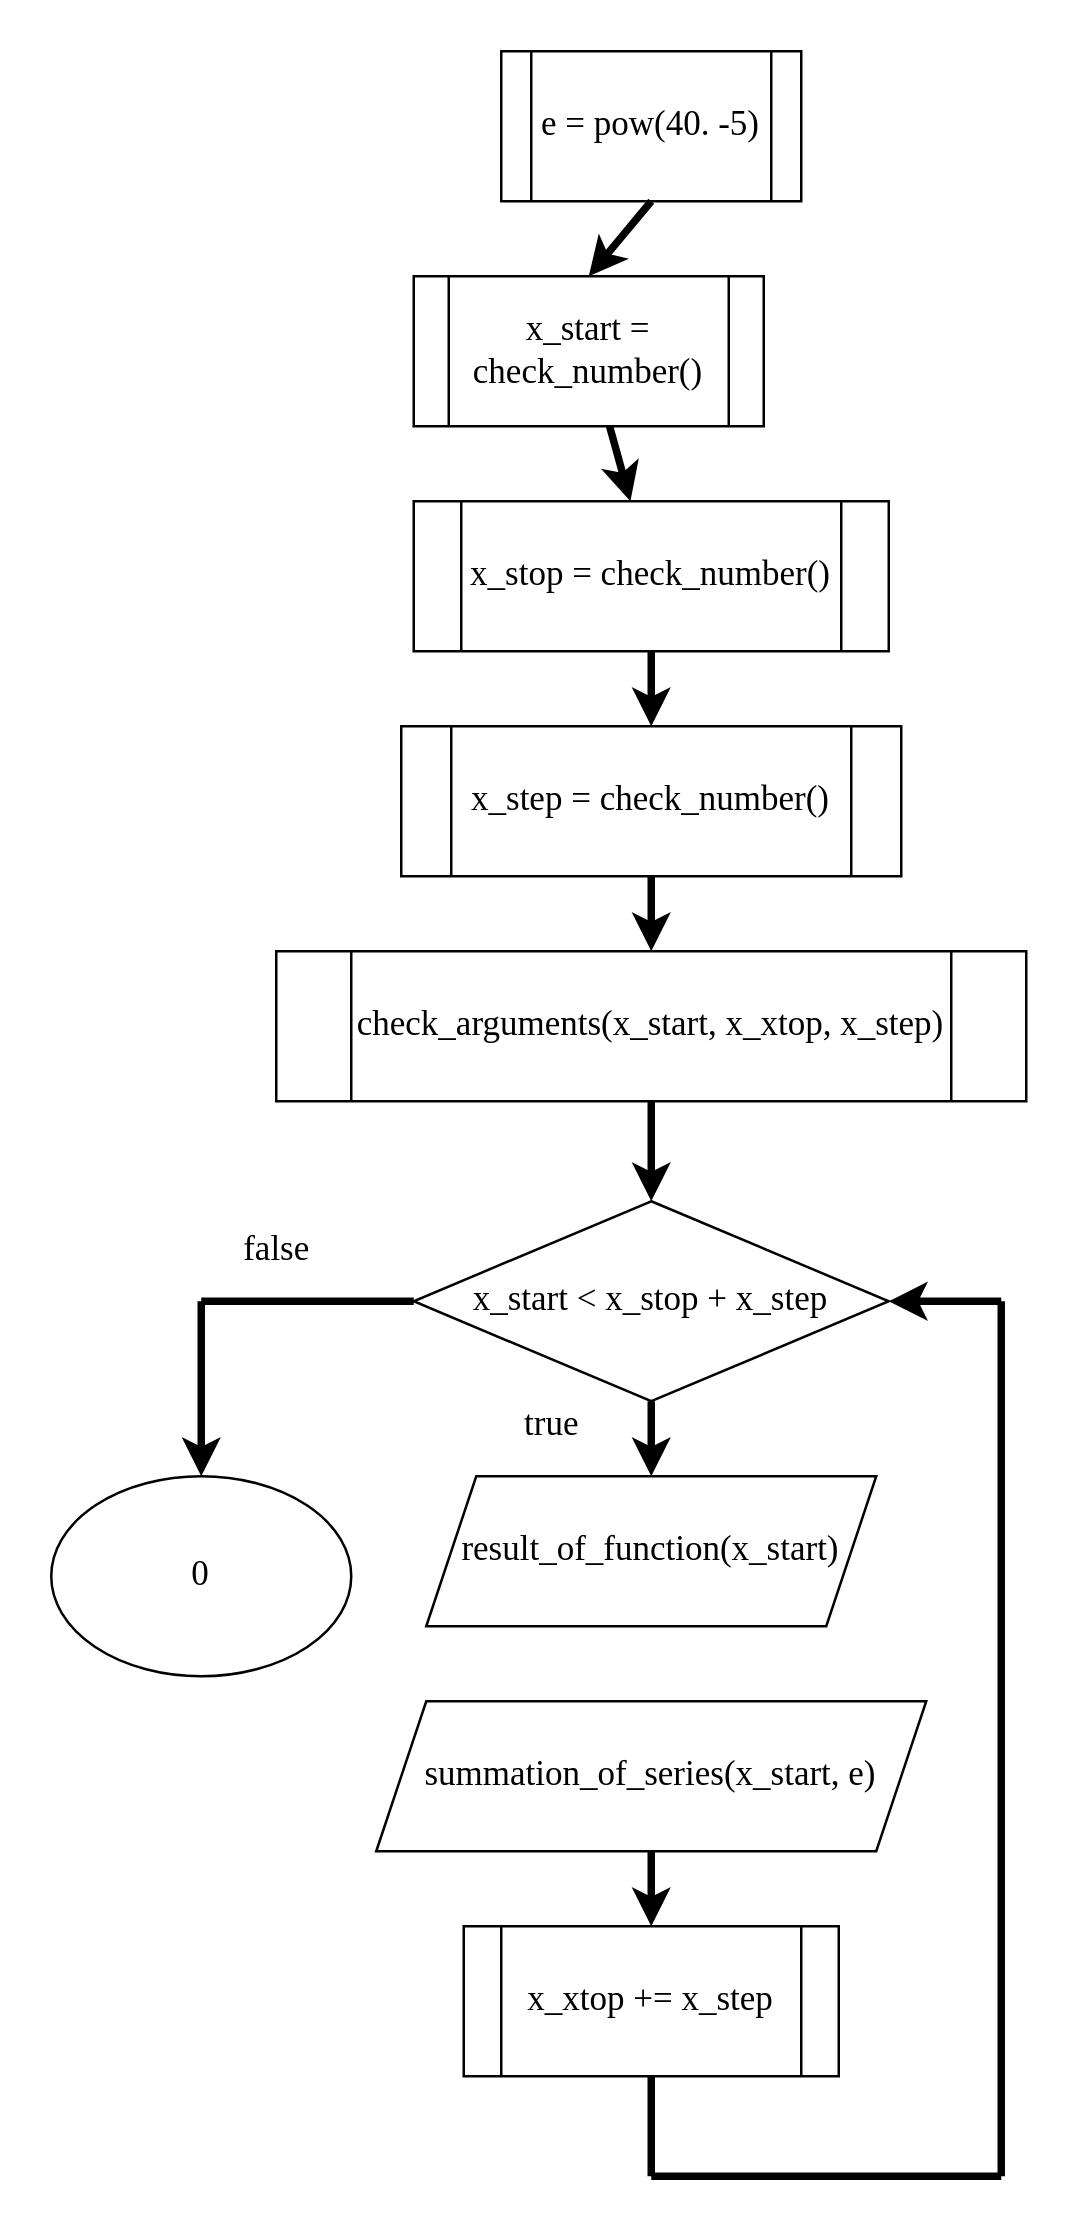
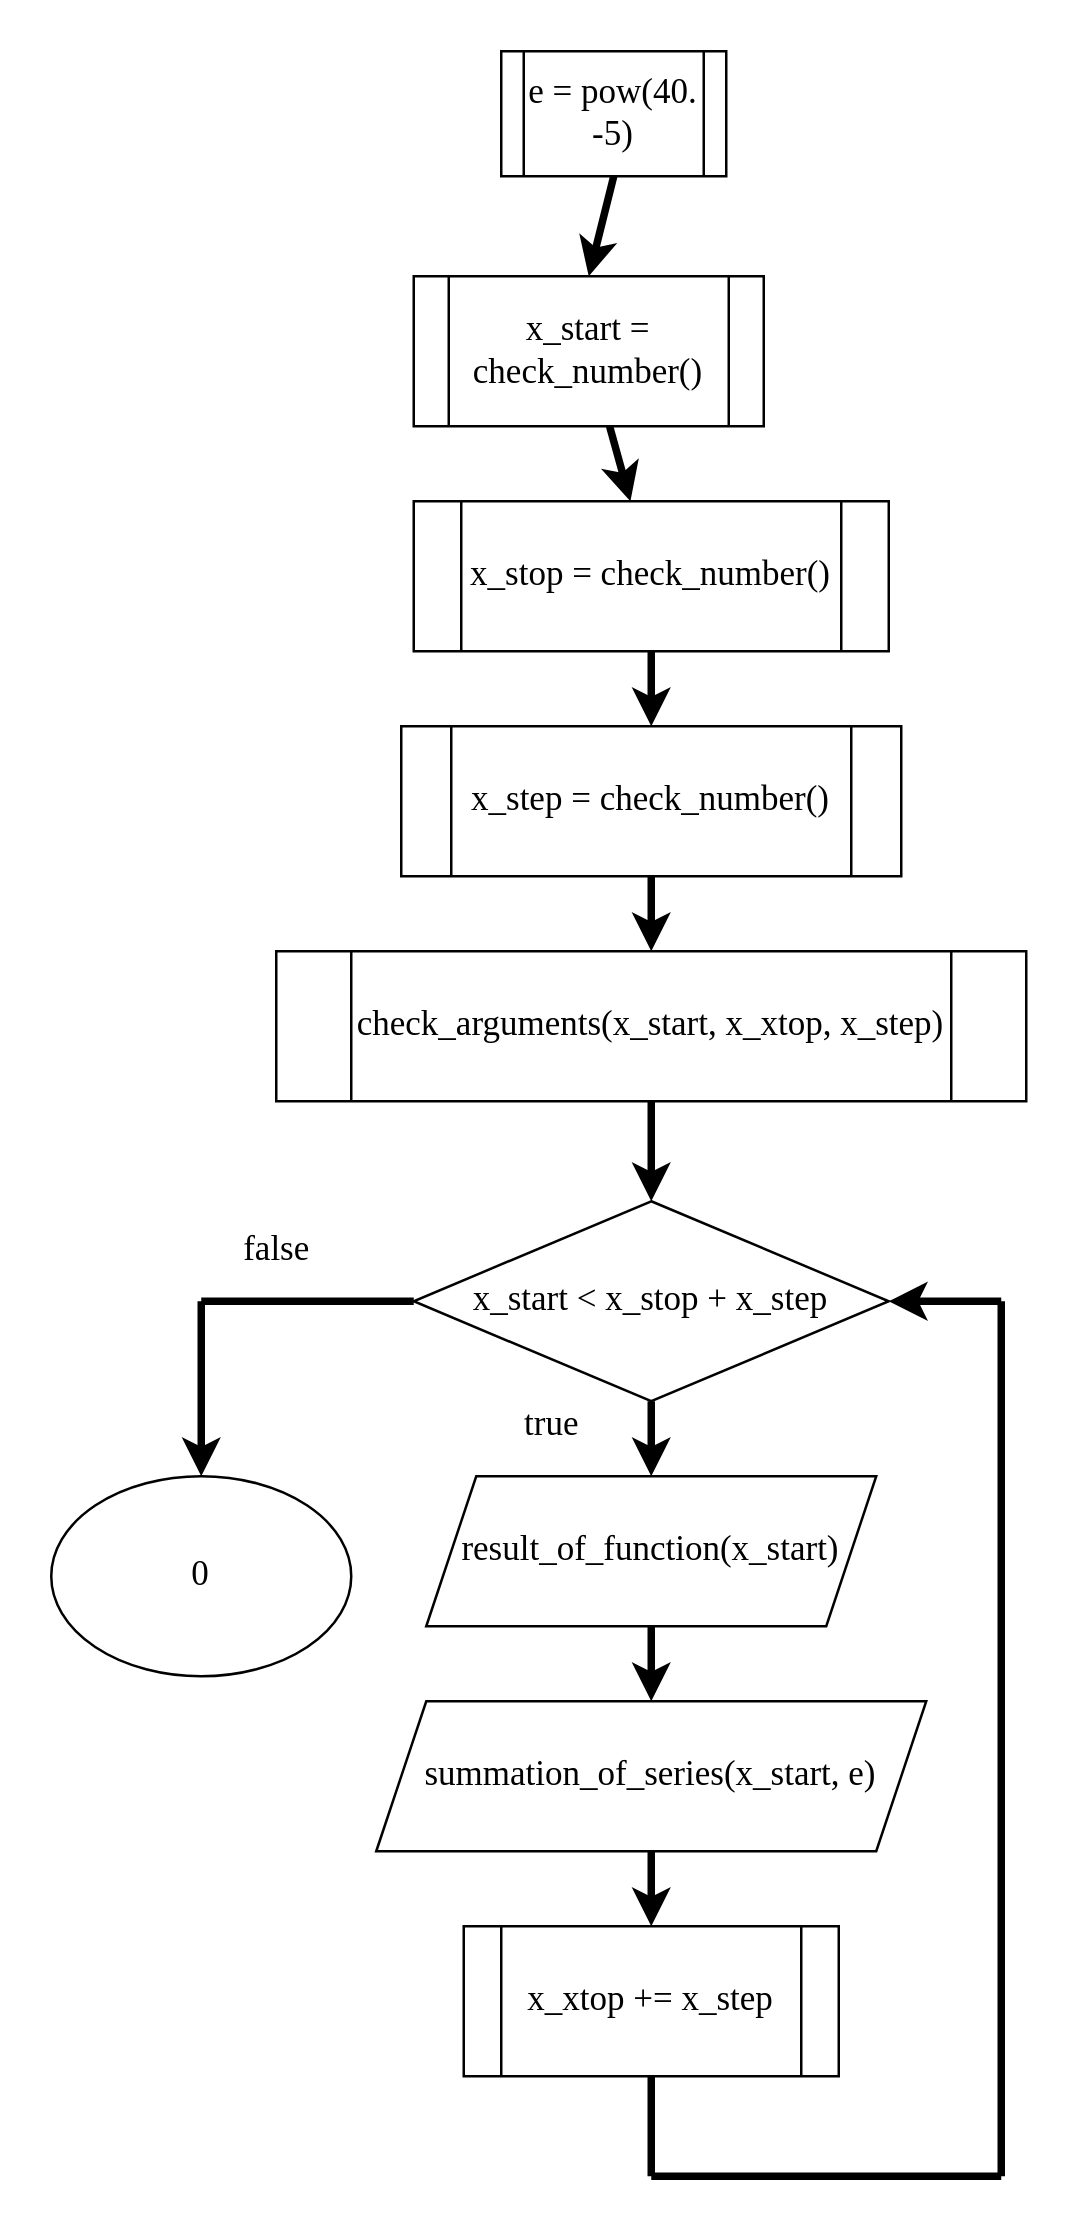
(651, 126) -> (614, 114)
none -> (651, 1651)
